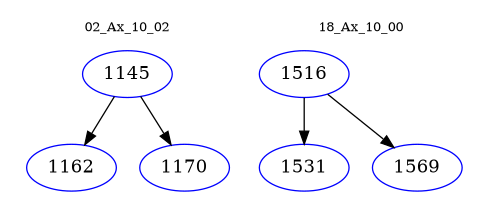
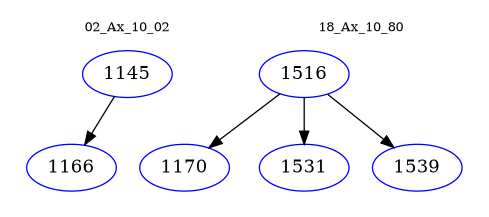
(361, 28) -> (361, 28)
(152, 115) -> (257, 111)
(71, 168) -> (71, 168)
(417, 168) -> (417, 168)
